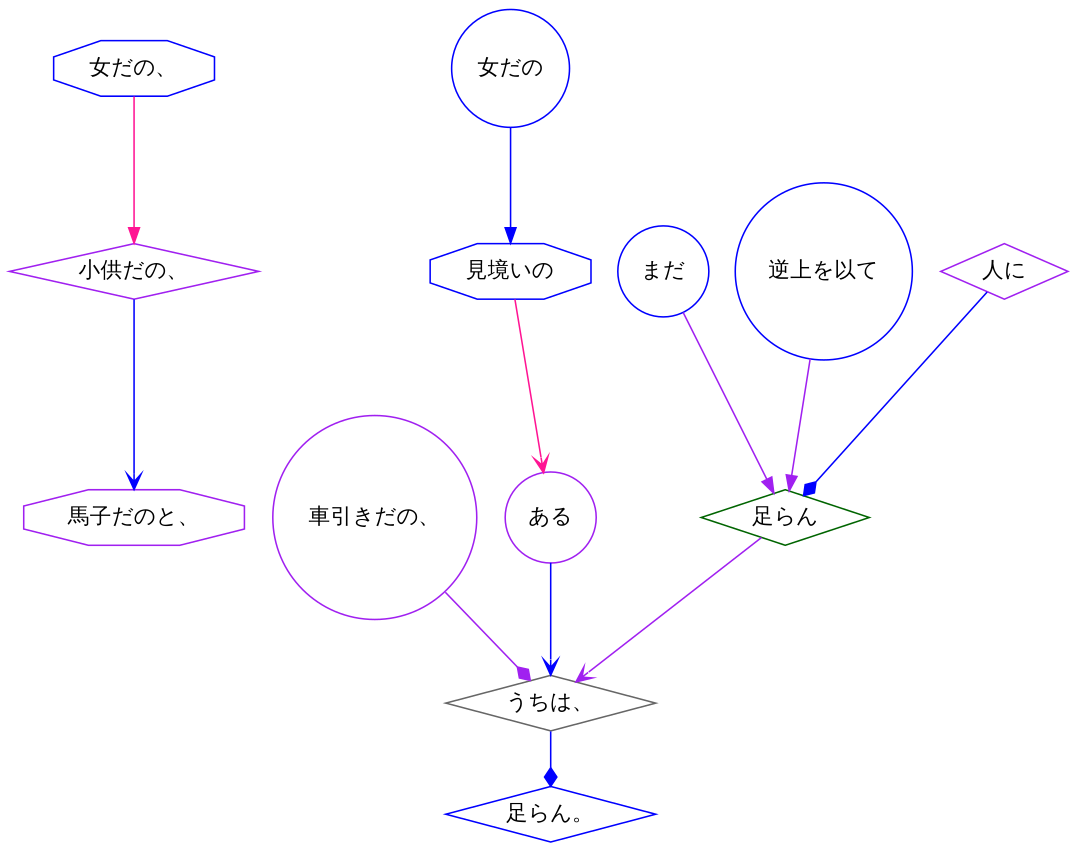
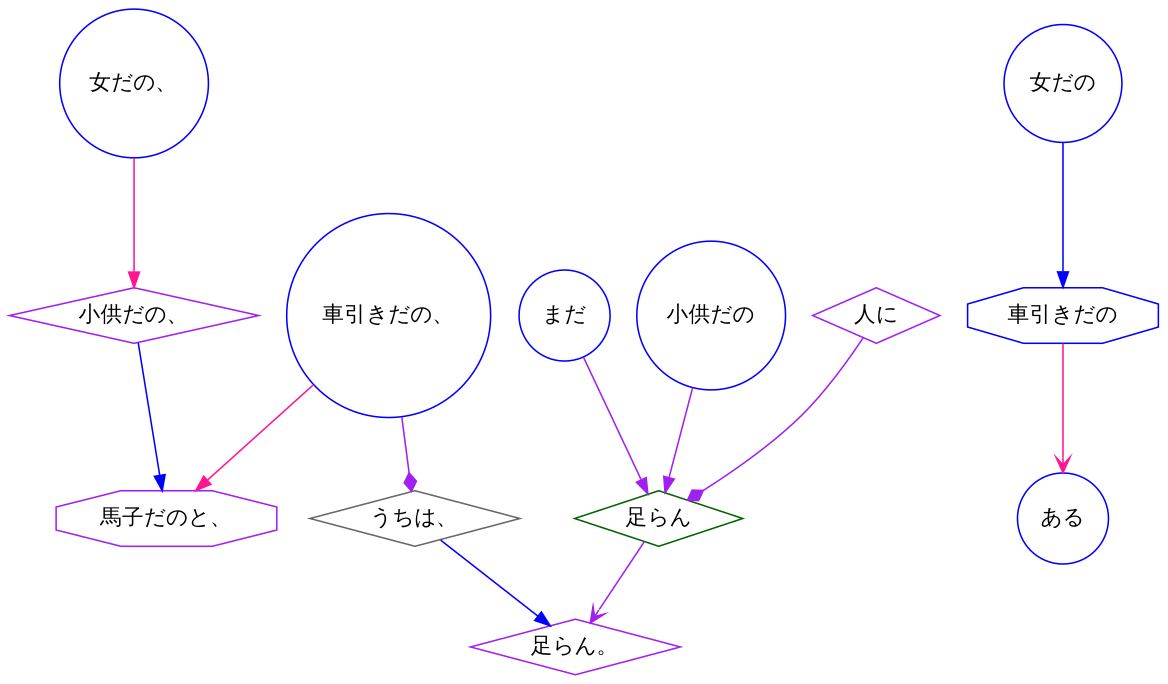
(134, 68) -> (134, 83)
(511, 271) -> (1063, 316)
(824, 271) -> (711, 316)
(134, 387) -> (149, 409)
(902, 387) -> (793, 424)
none -> (260, 433)
(375, 518) -> (389, 316)
(551, 518) -> (1063, 518)
(675, 605) -> (622, 576)
(551, 611) -> none
(551, 750) -> (489, 578)
(551, 814) -> (575, 647)
